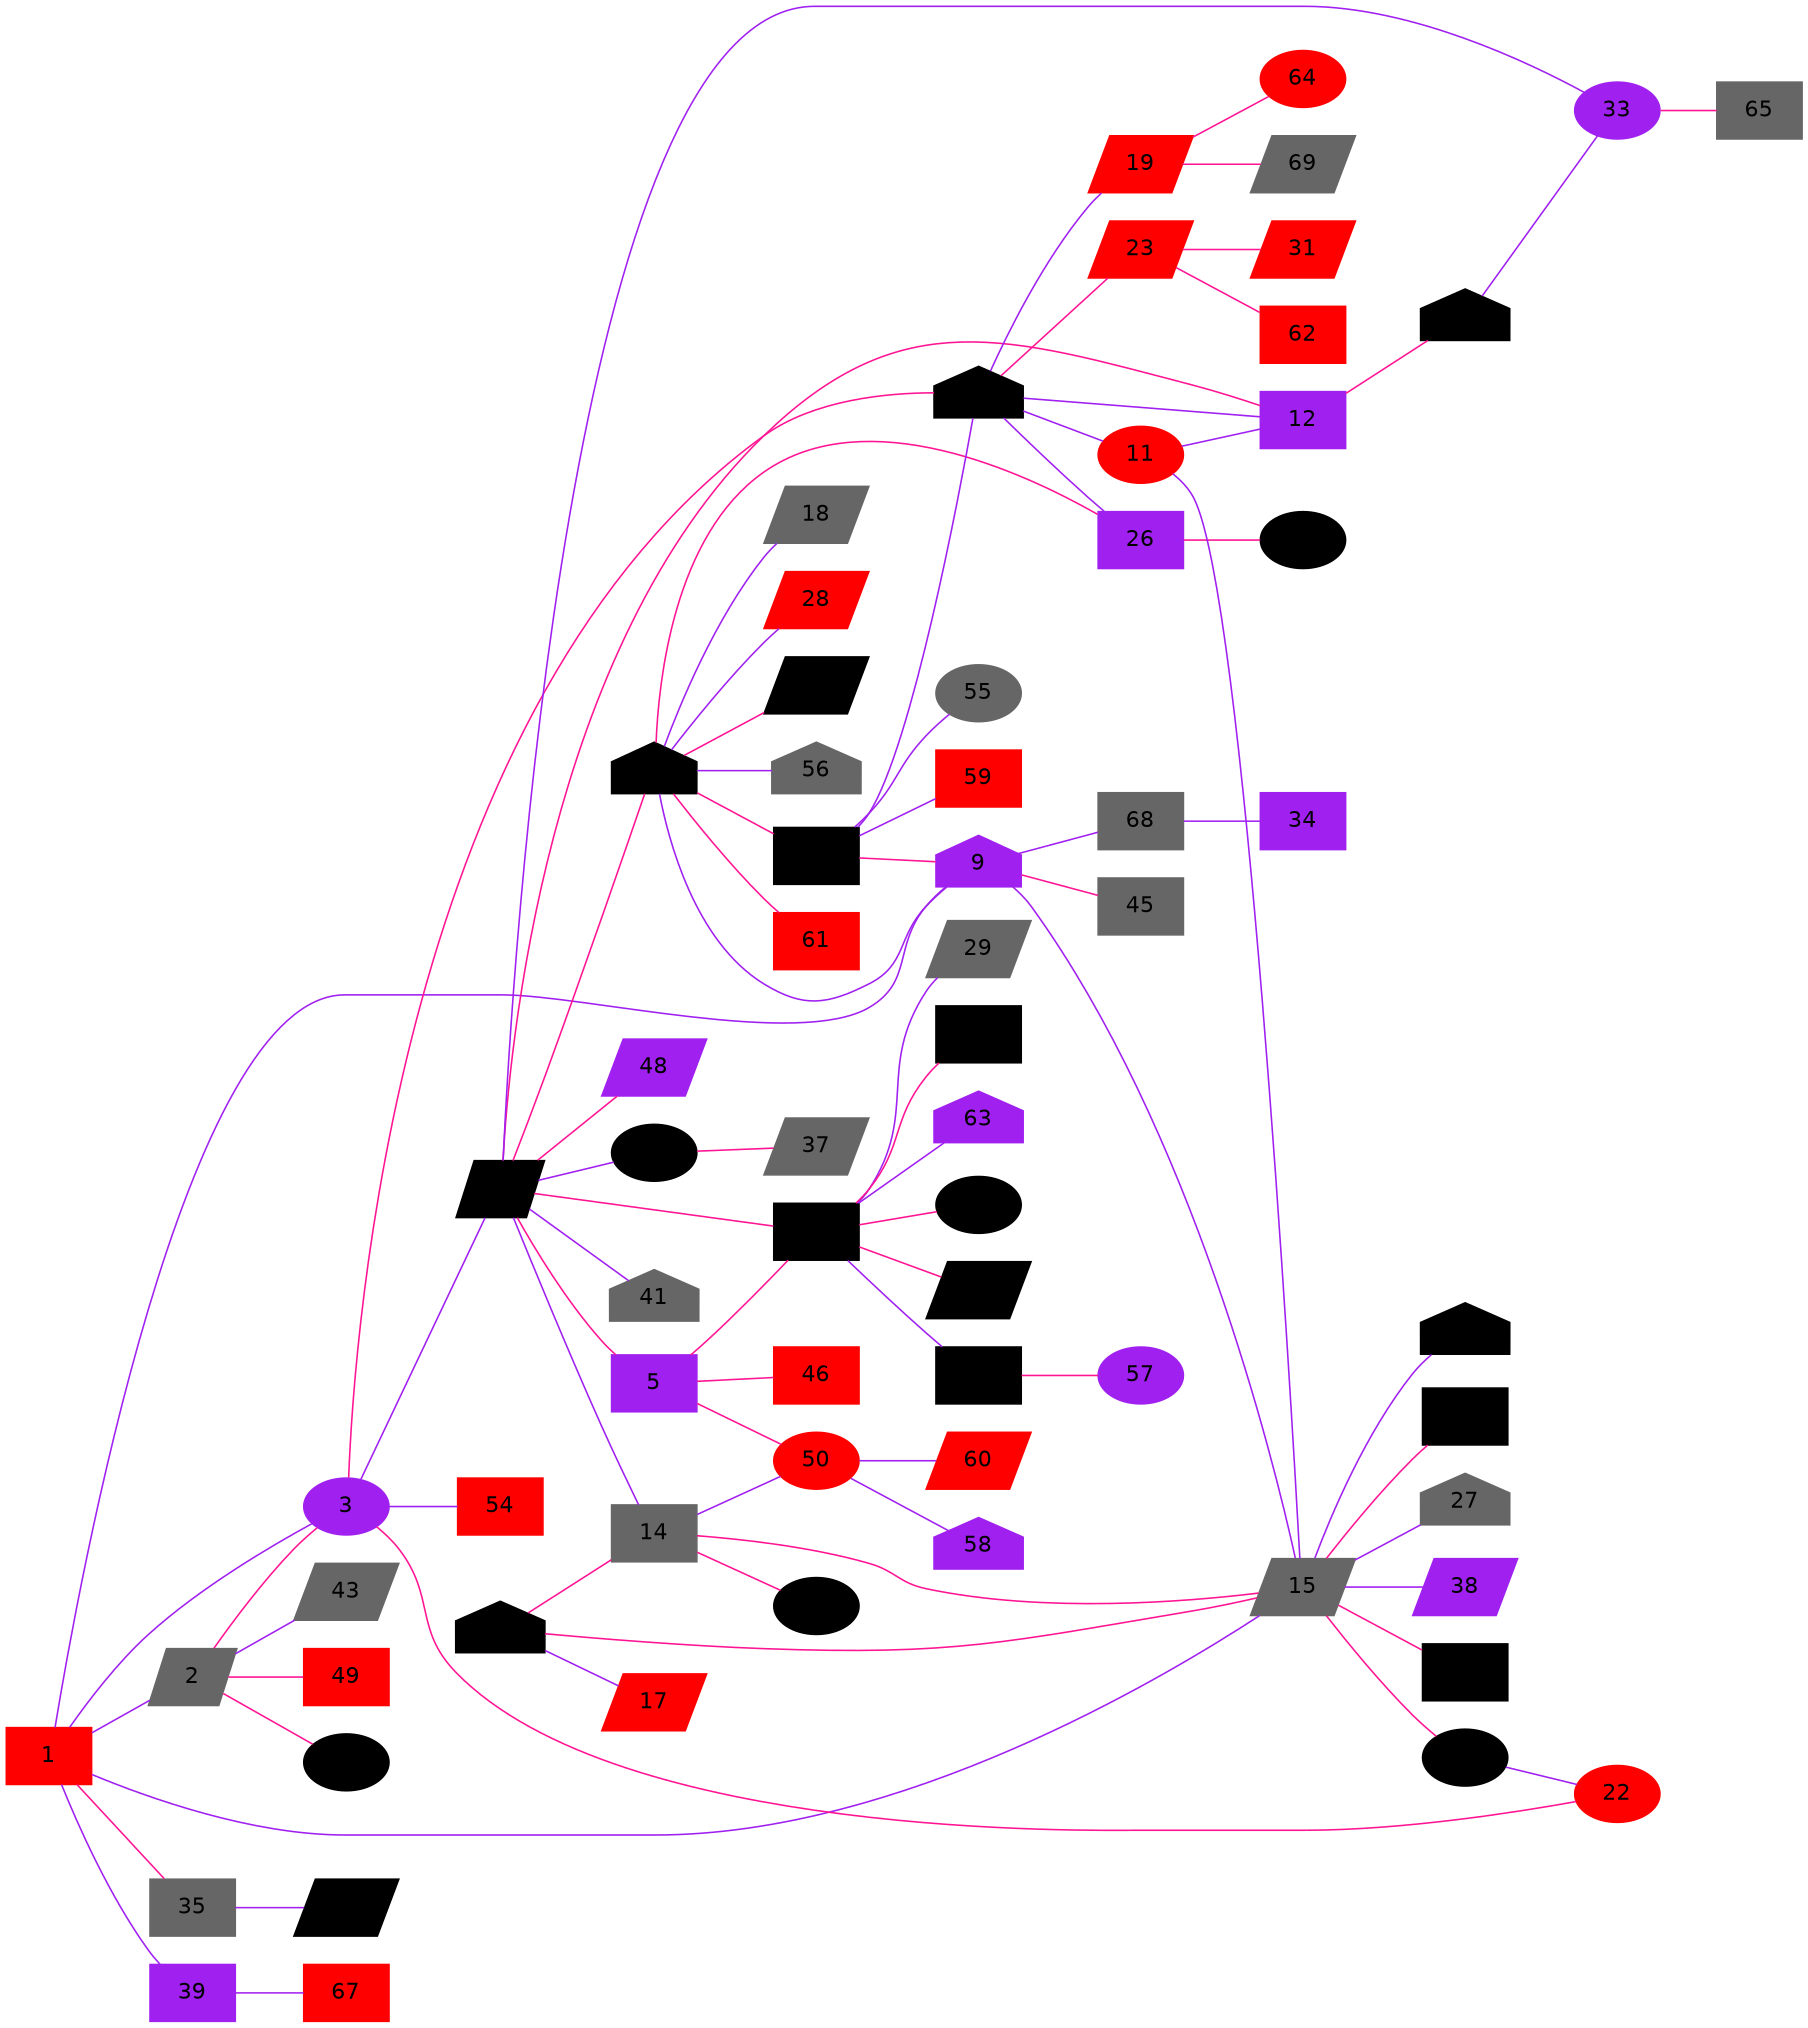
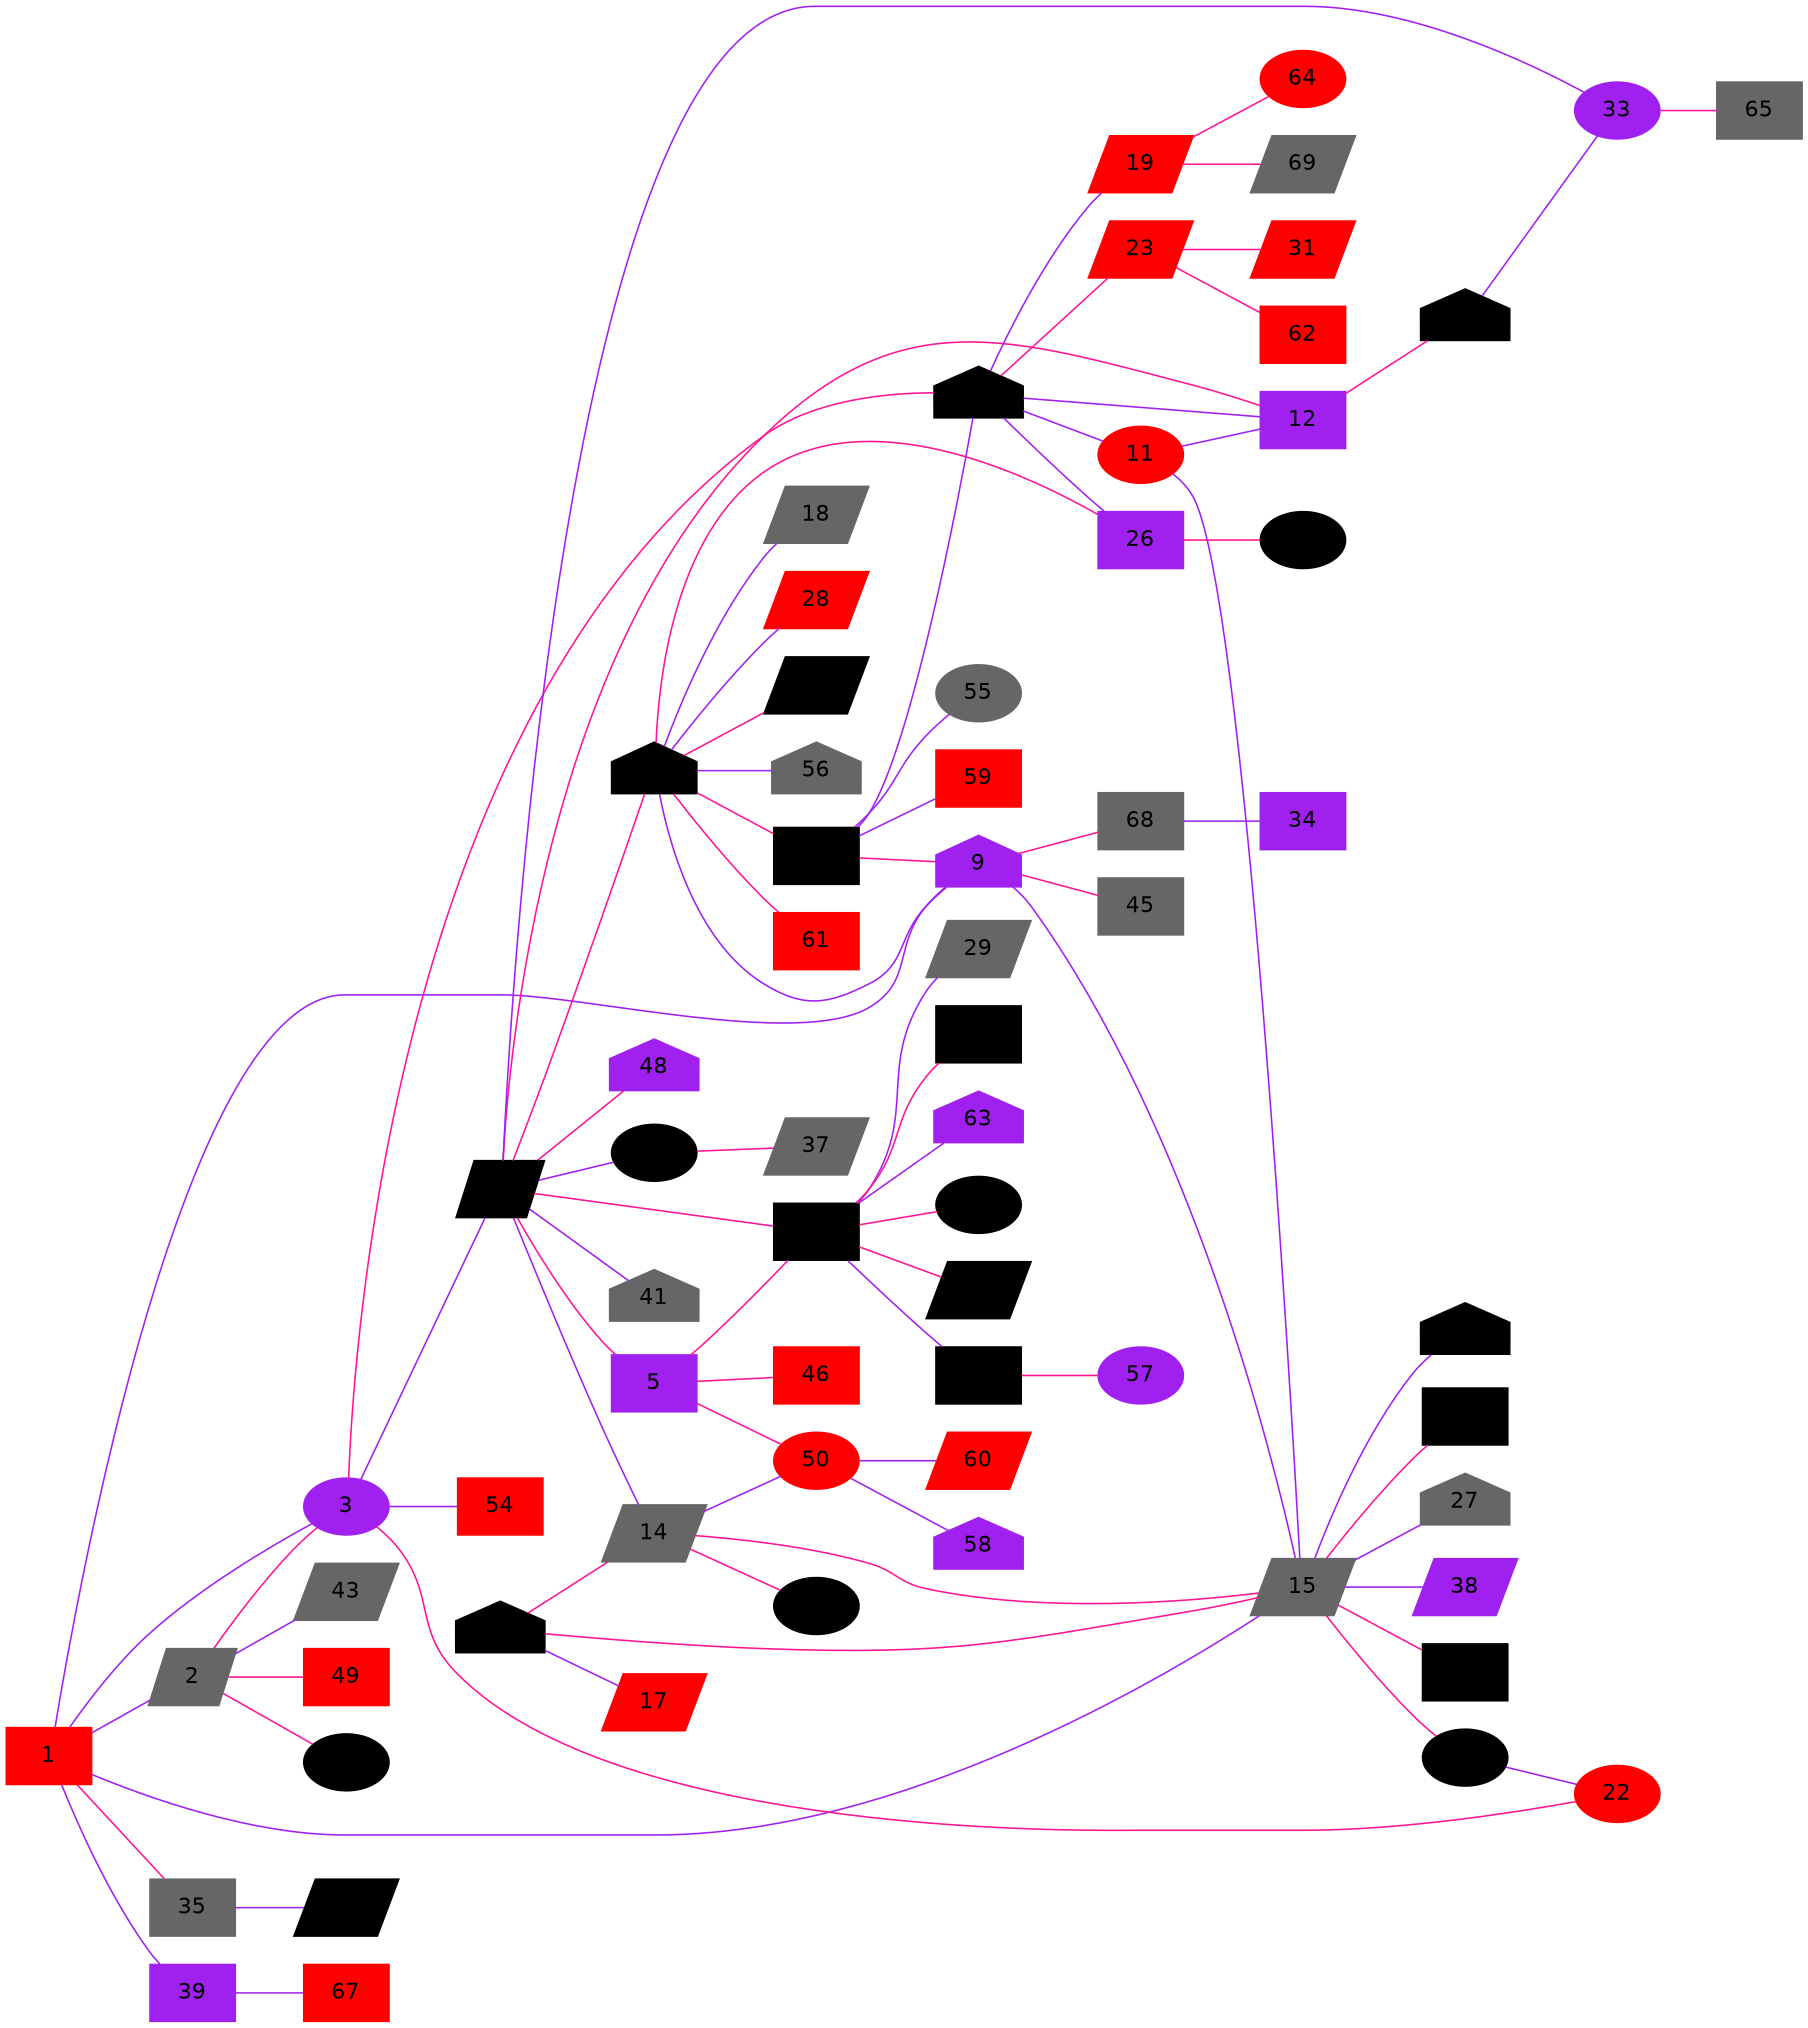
(1058, 843) -> (1058, 843)
(654, 1068) -> (654, 1068)
(654, 1533) -> (654, 1533)
